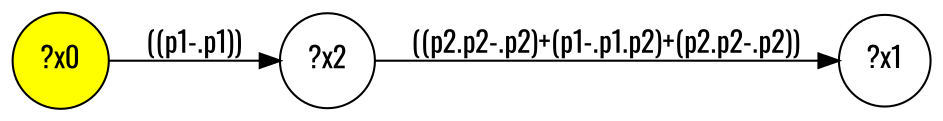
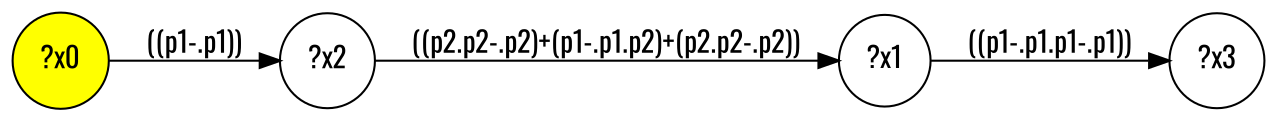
none -> (1217, 61)
